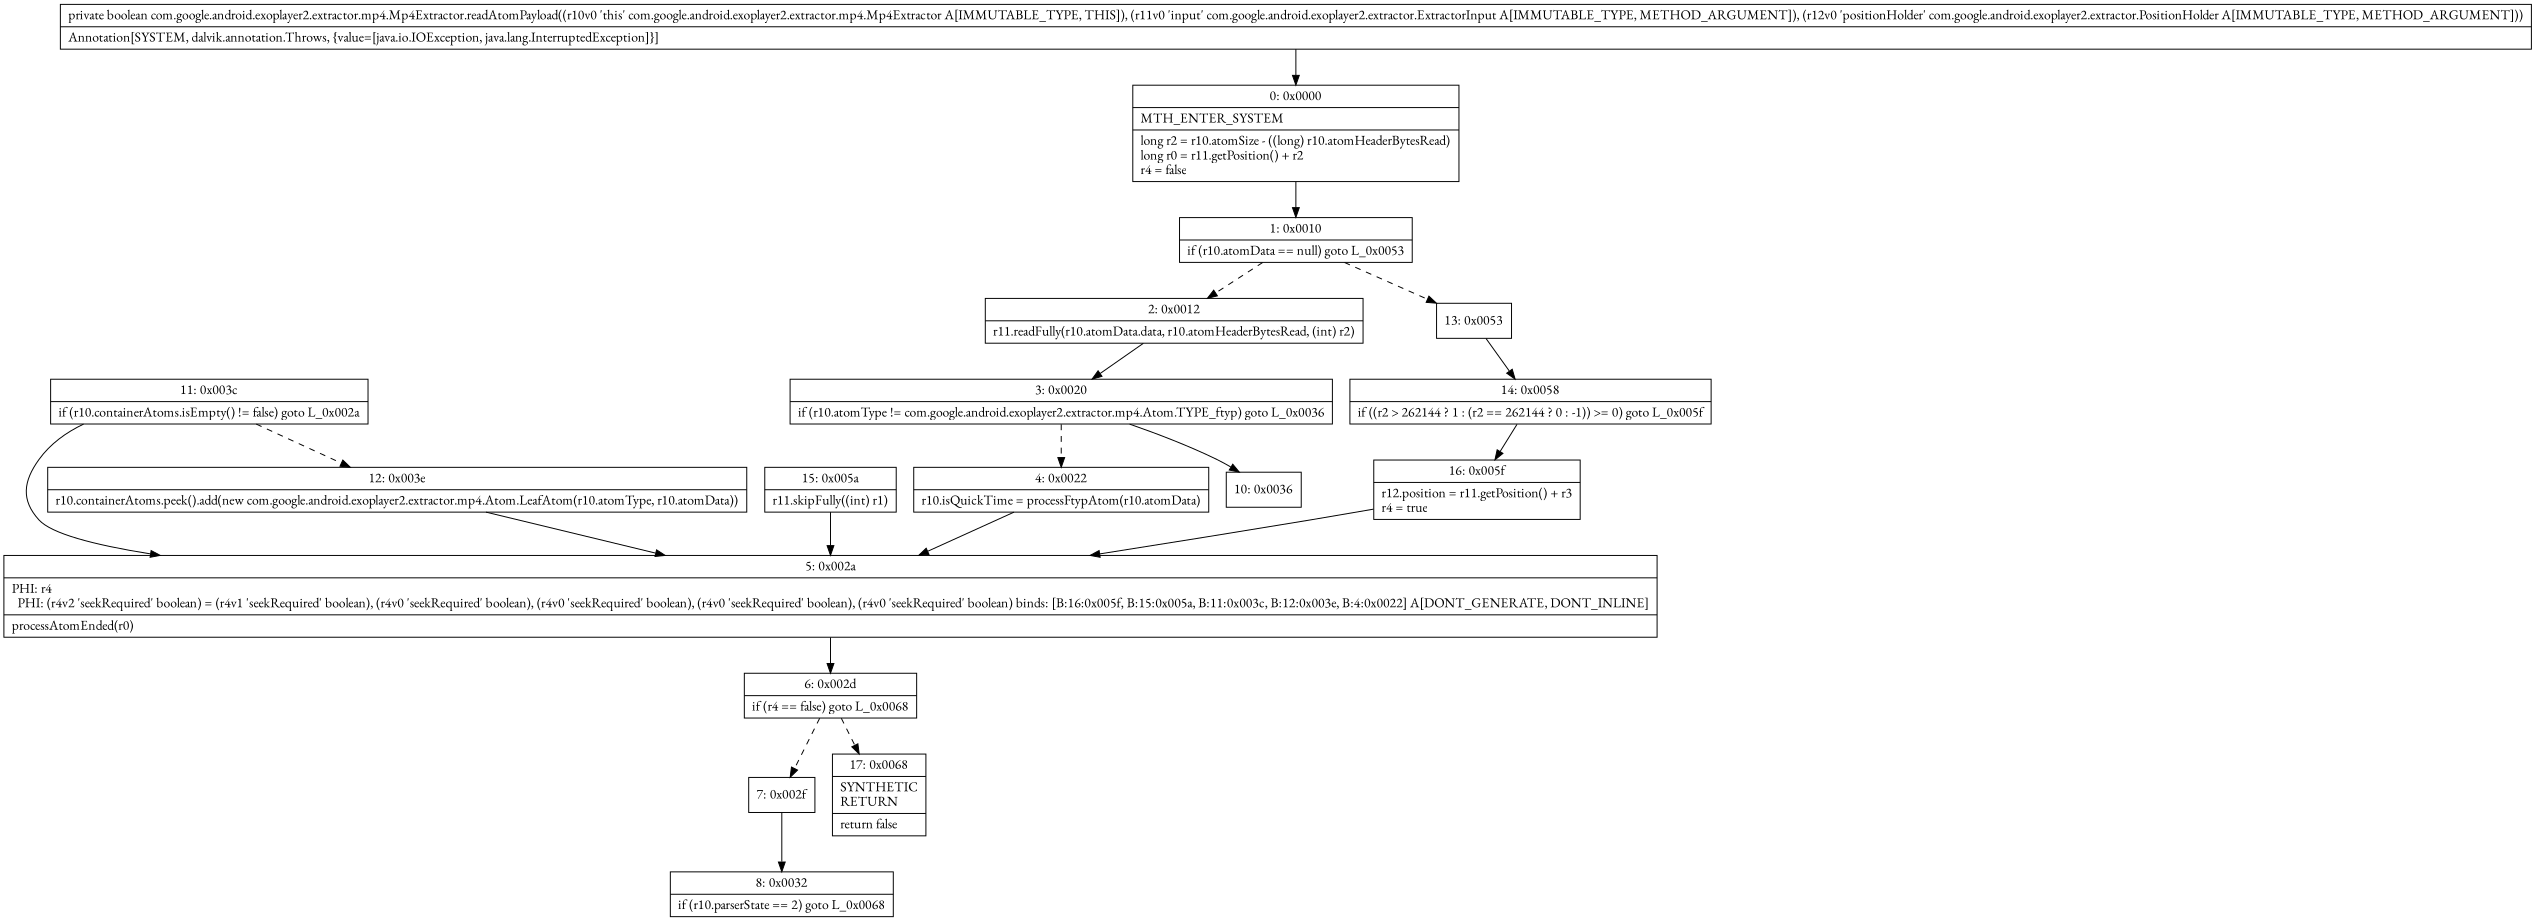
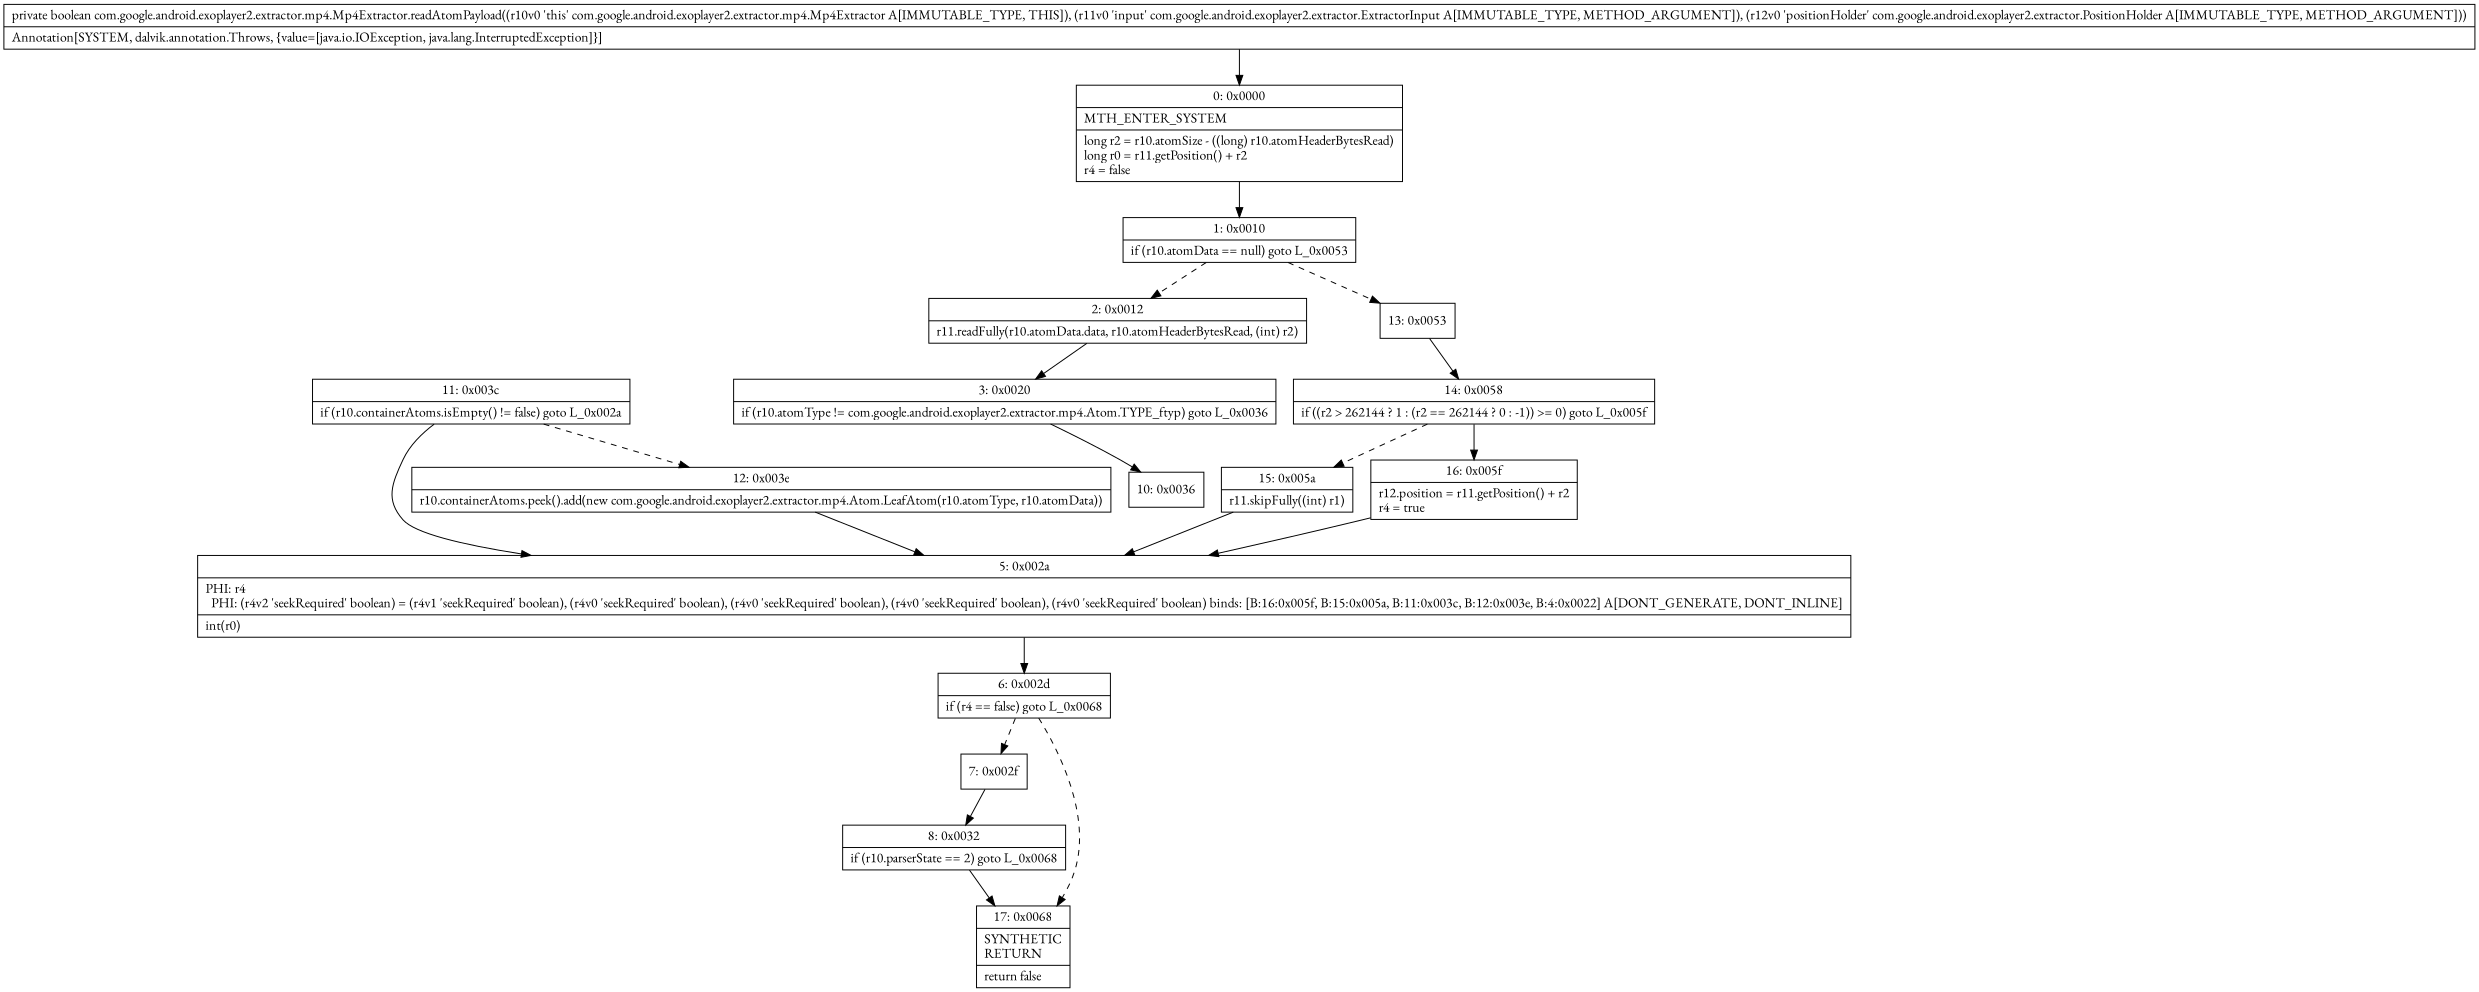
none -> (1385, 444)
(1061, 490) -> none
(1477, 493) -> (1474, 493)
(73, 626) -> (223, 626)
none -> (979, 884)
